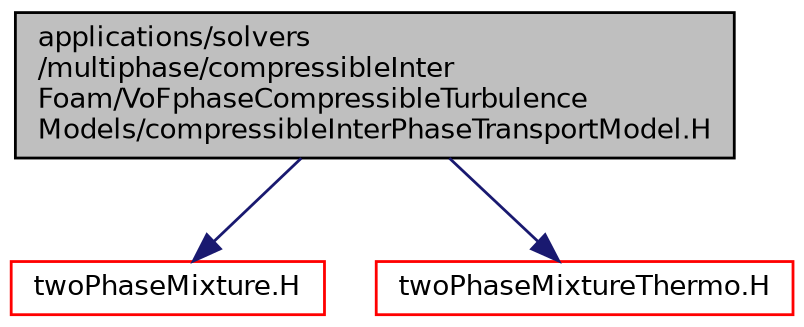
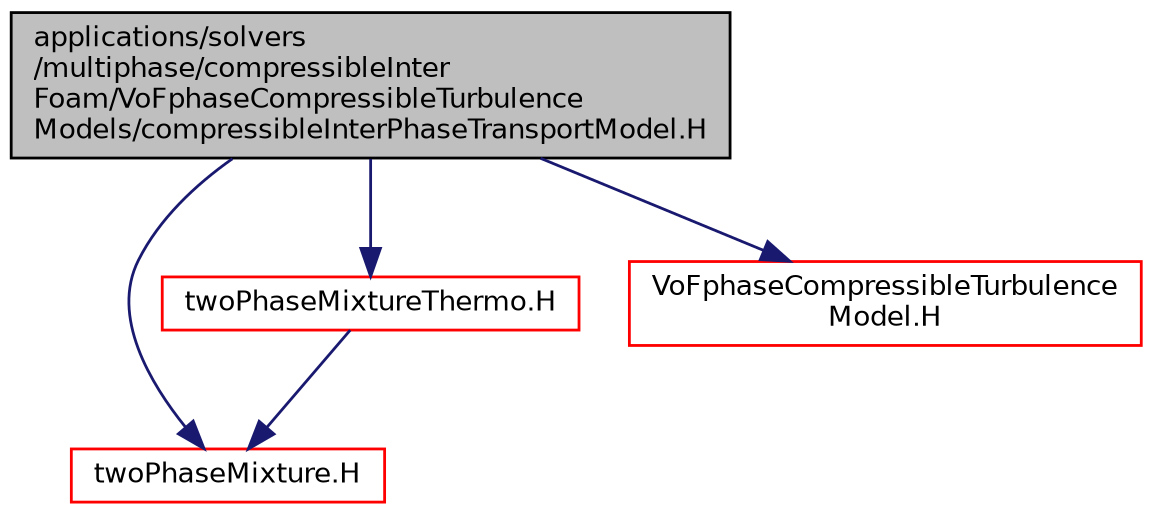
none -> (885, 303)
none -> (309, 379)
